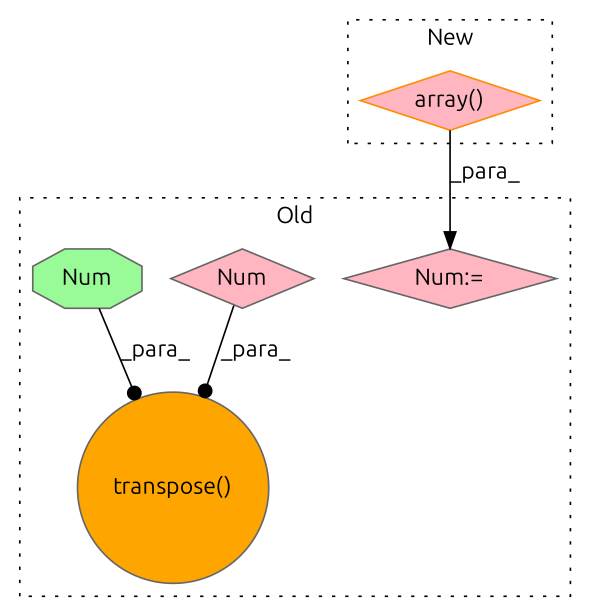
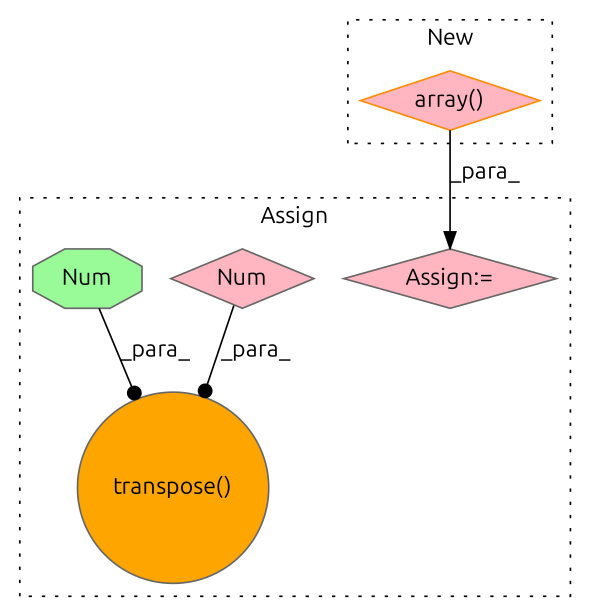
(295, 217) -> (295, 217)
(450, 279) -> (450, 279)
